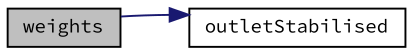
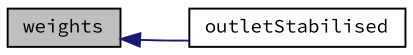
(145, 15) -> (165, 41)
